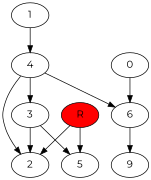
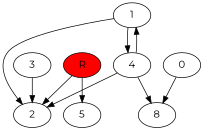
none -> (34, 37)
(30, 87) -> (137, 44)
(130, 115) -> (157, 115)
(52, 137) -> none
(130, 165) -> none
